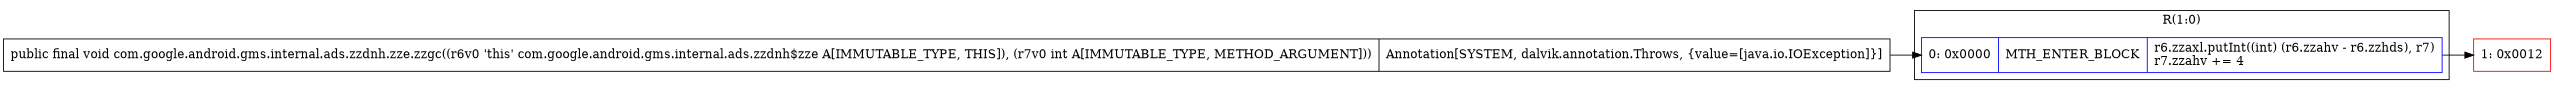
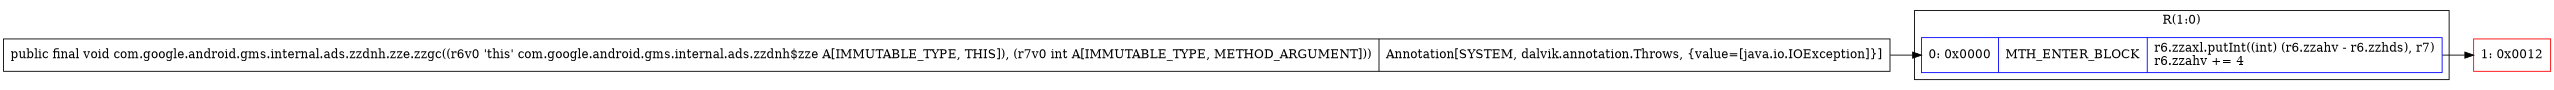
(2199, 61) -> (2199, 61)
